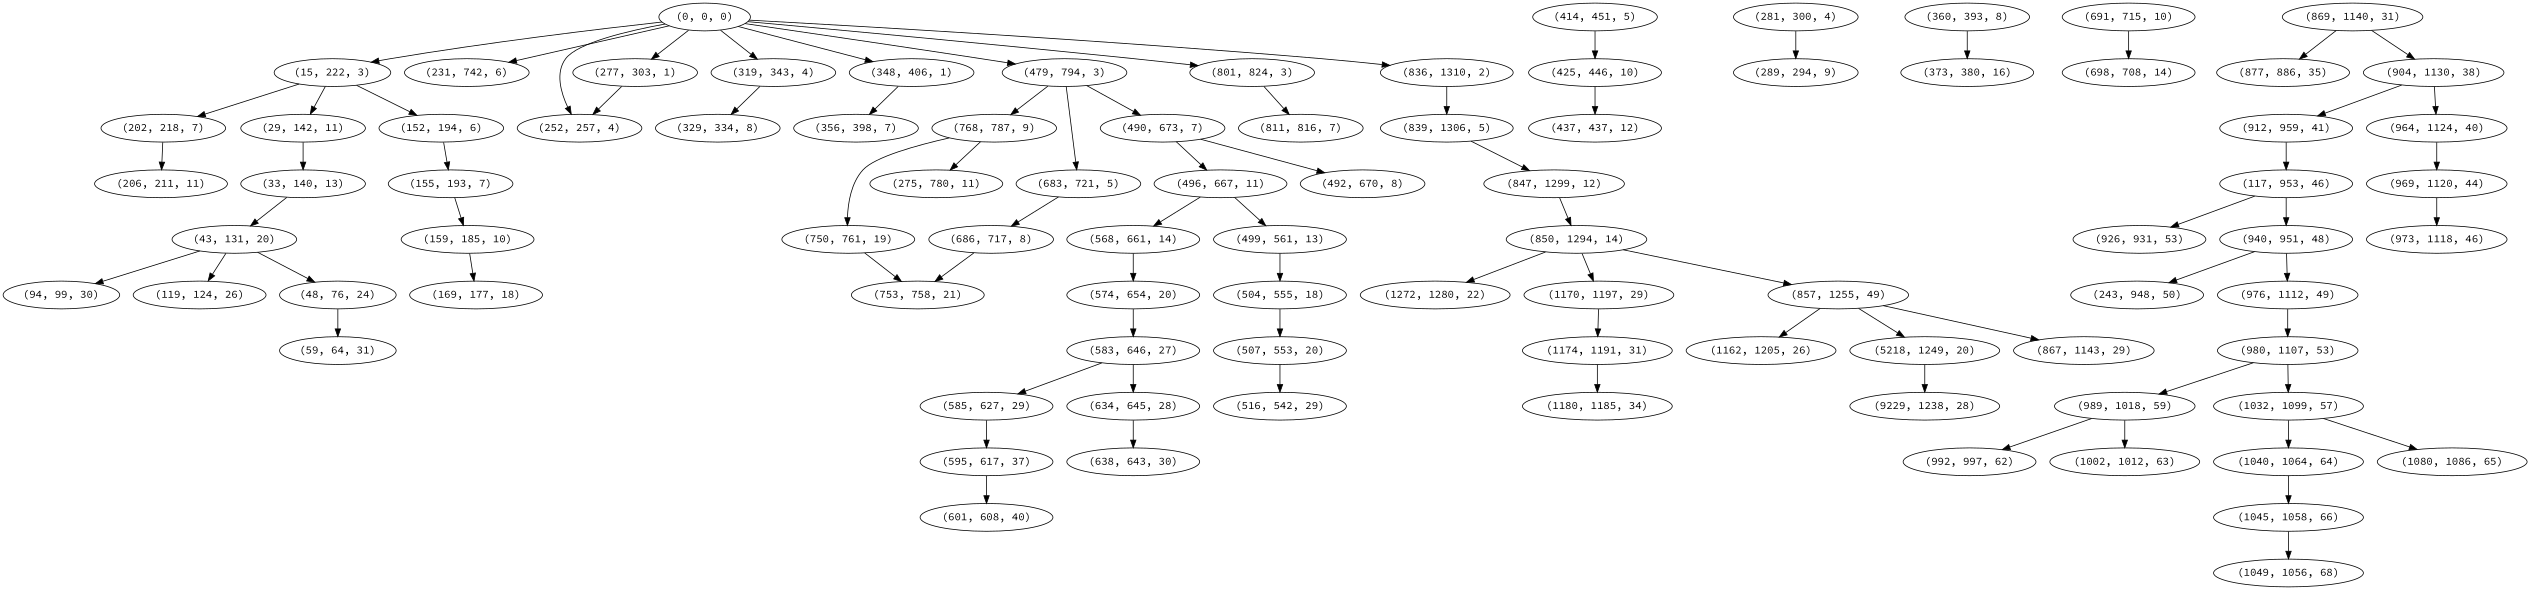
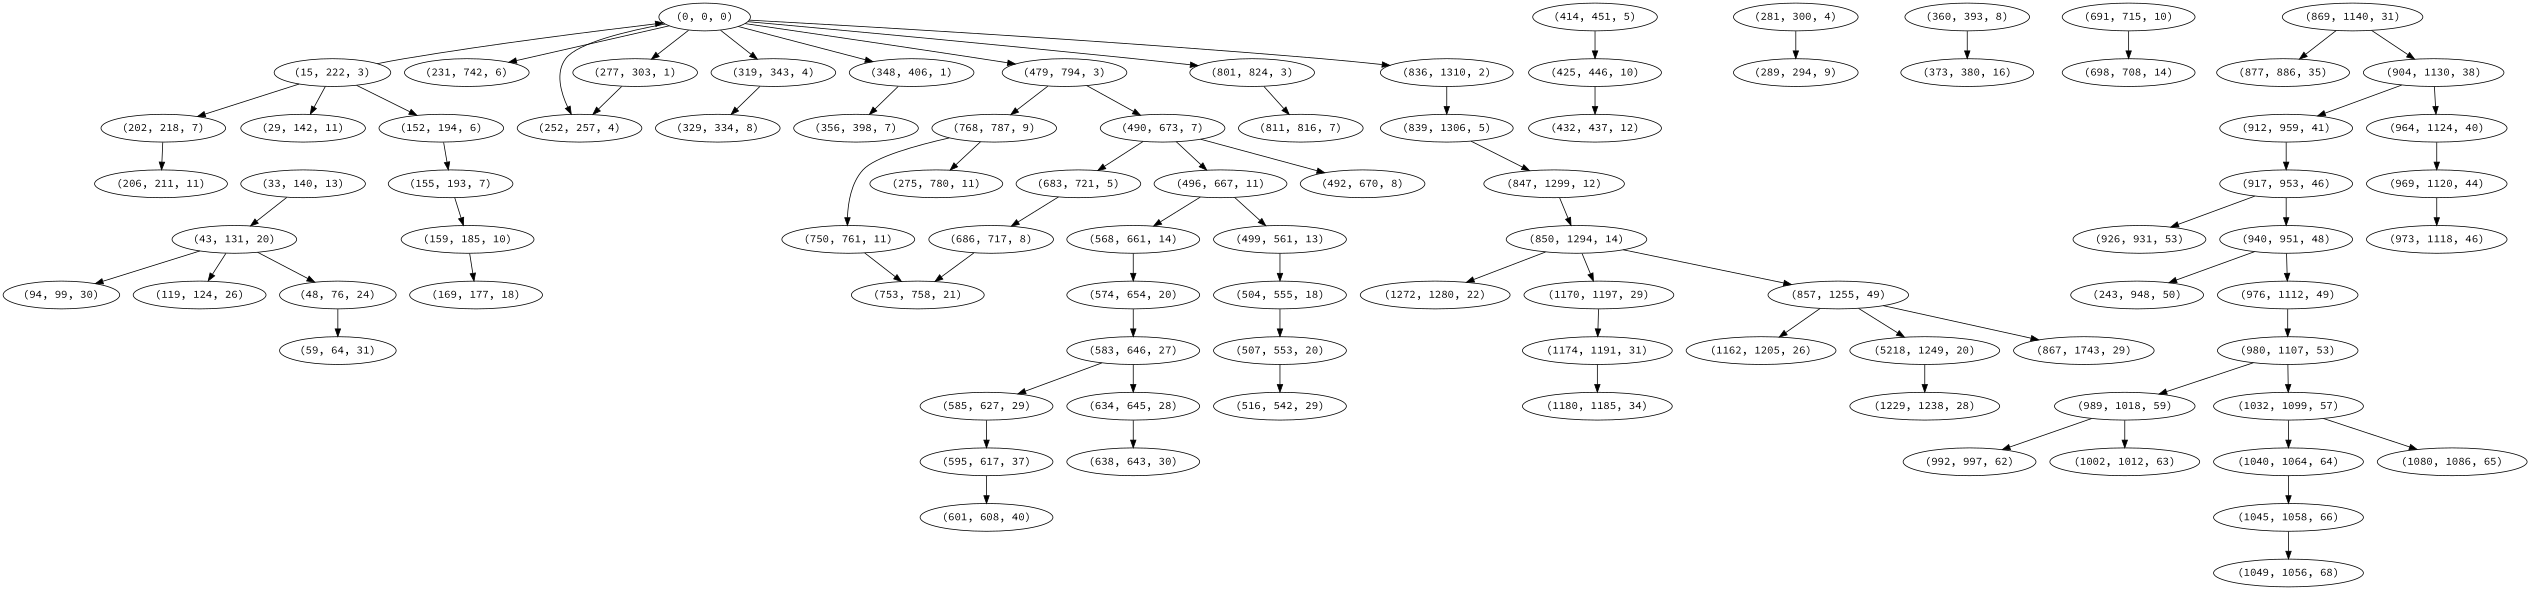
(520, 39) -> (516, 42)
(1071, 124) -> (1124, 154)
(1595, 128) -> (1595, 128)
(303, 152) -> none
(2286, 184) -> (2286, 184)
(848, 239) -> (848, 239)
(2084, 351) -> (2084, 351)
(1925, 406) -> (1925, 406)
